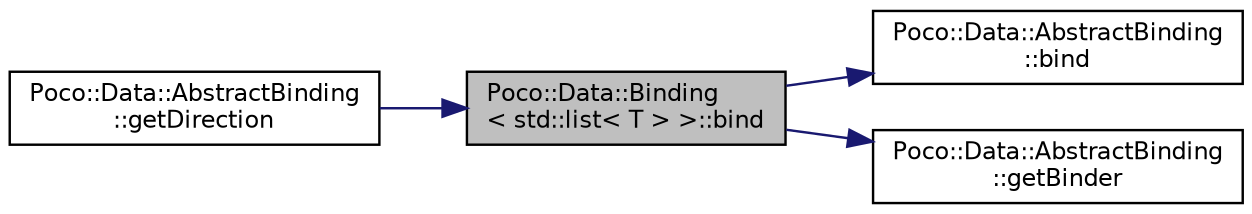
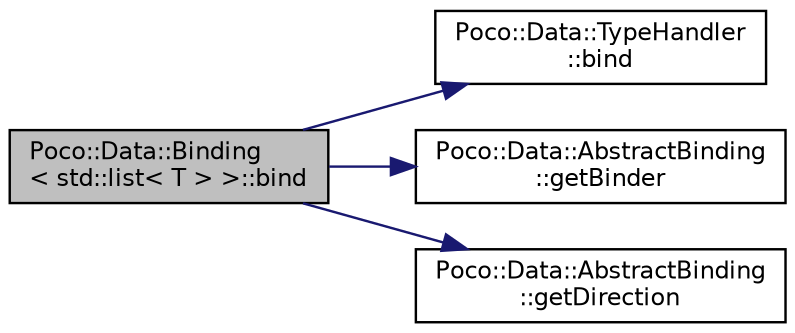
(1058, 47) -> (601, 47)
(411, 108) -> (373, 223)
